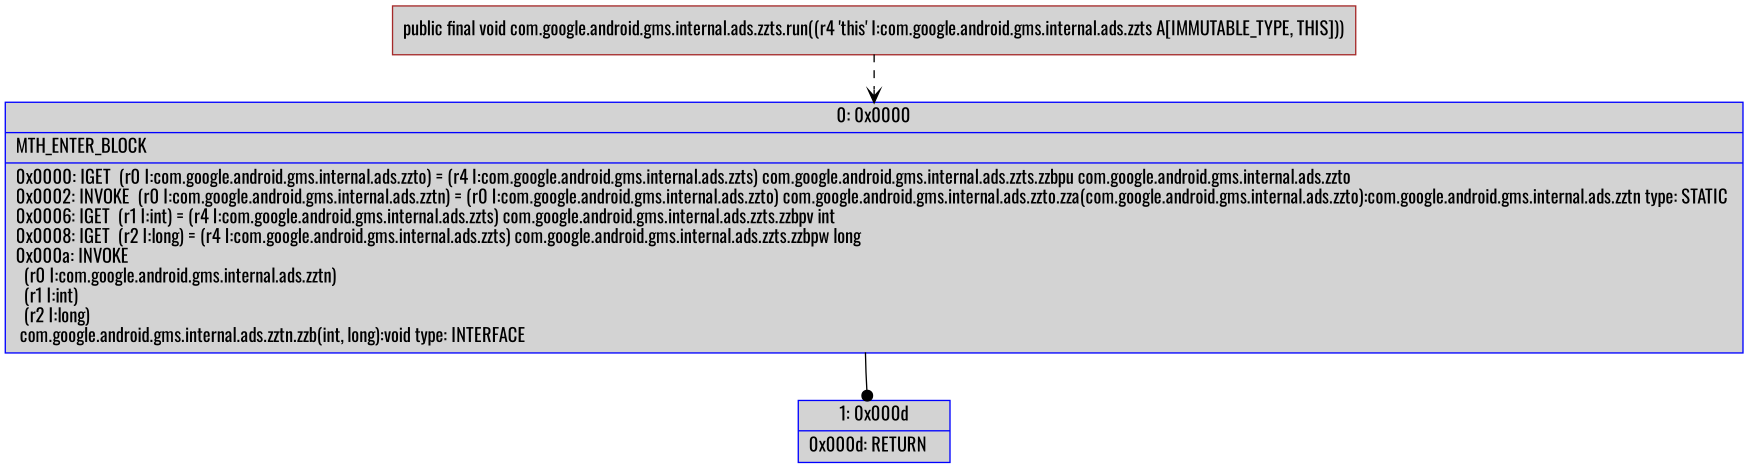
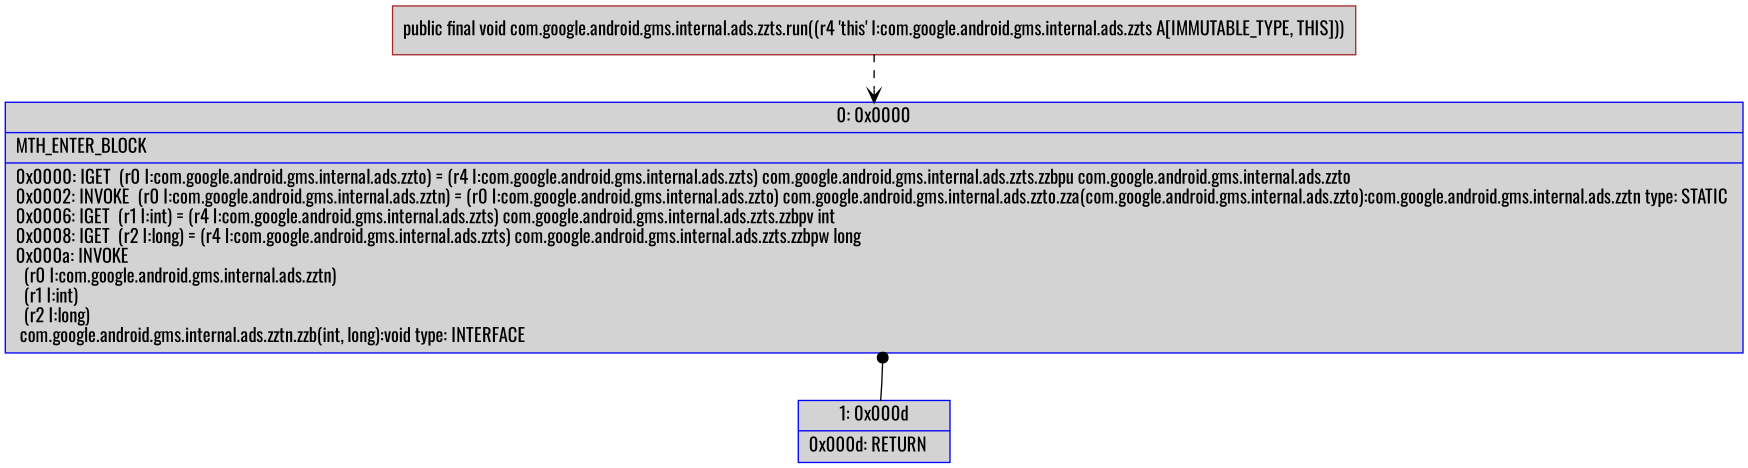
(866, 371) -> (882, 382)
